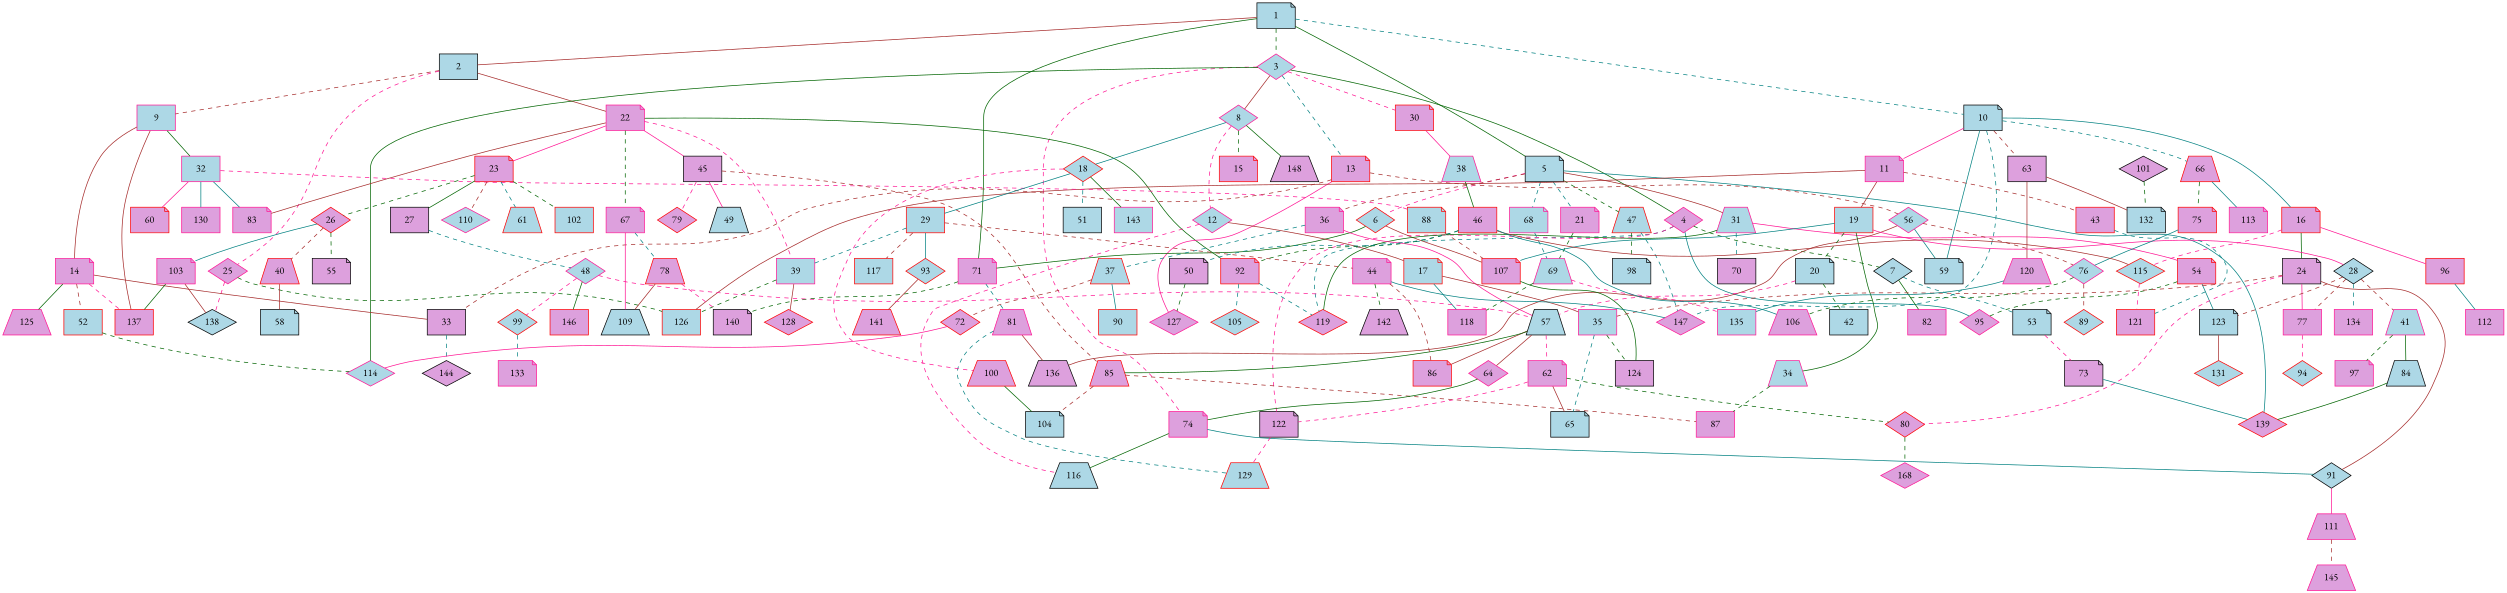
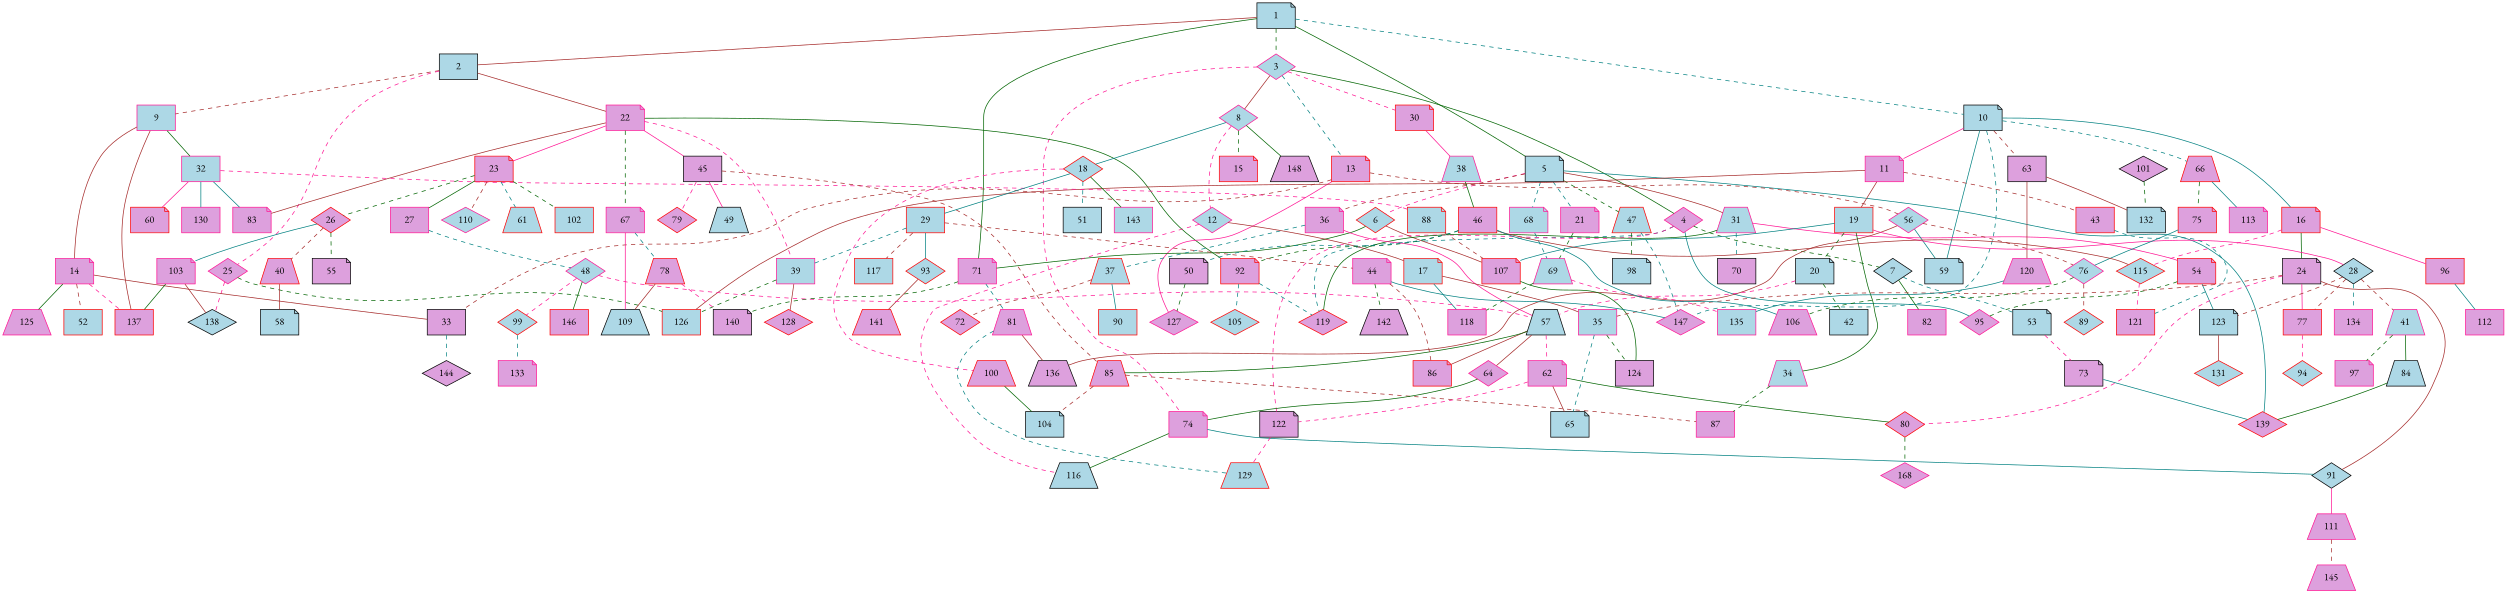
(410, 220) -> (410, 220)
(2302, 322) -> (2302, 322)
(370, 373) -> none
(1727, 403) -> (1727, 403)
